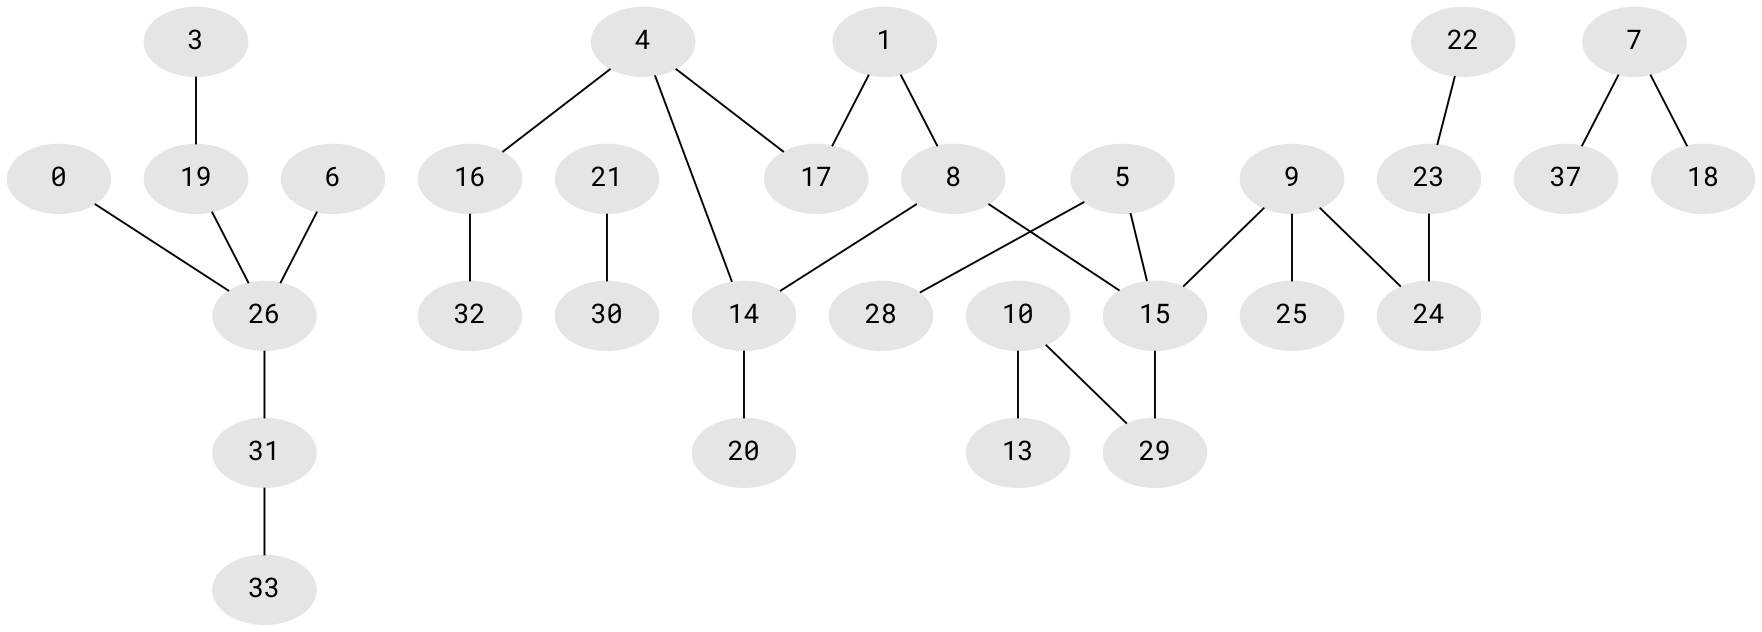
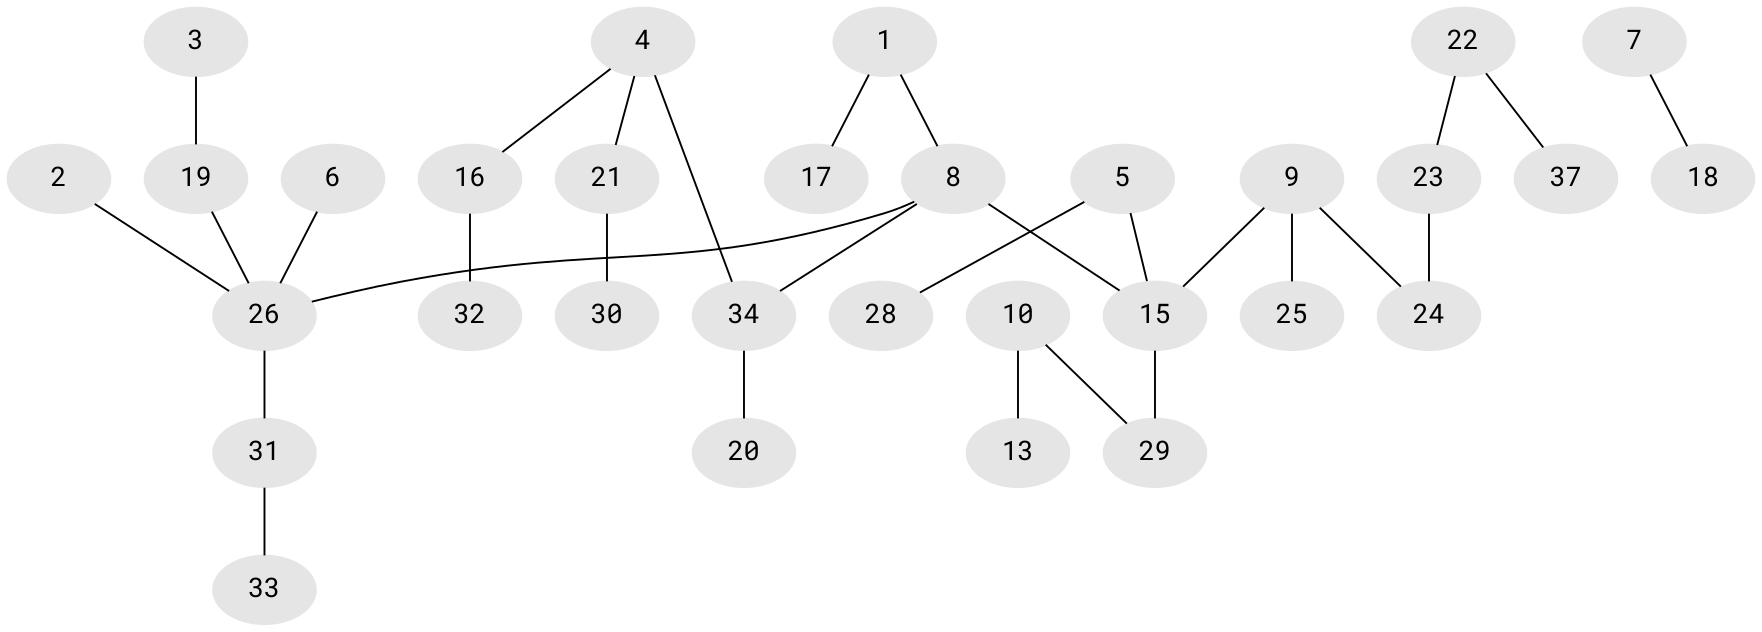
(730, 110) -> (625, 111)
(1600, 110) -> (1515, 110)
(59, 179) -> (59, 179)
none -> (630, 257)
(744, 316) -> (744, 316)
